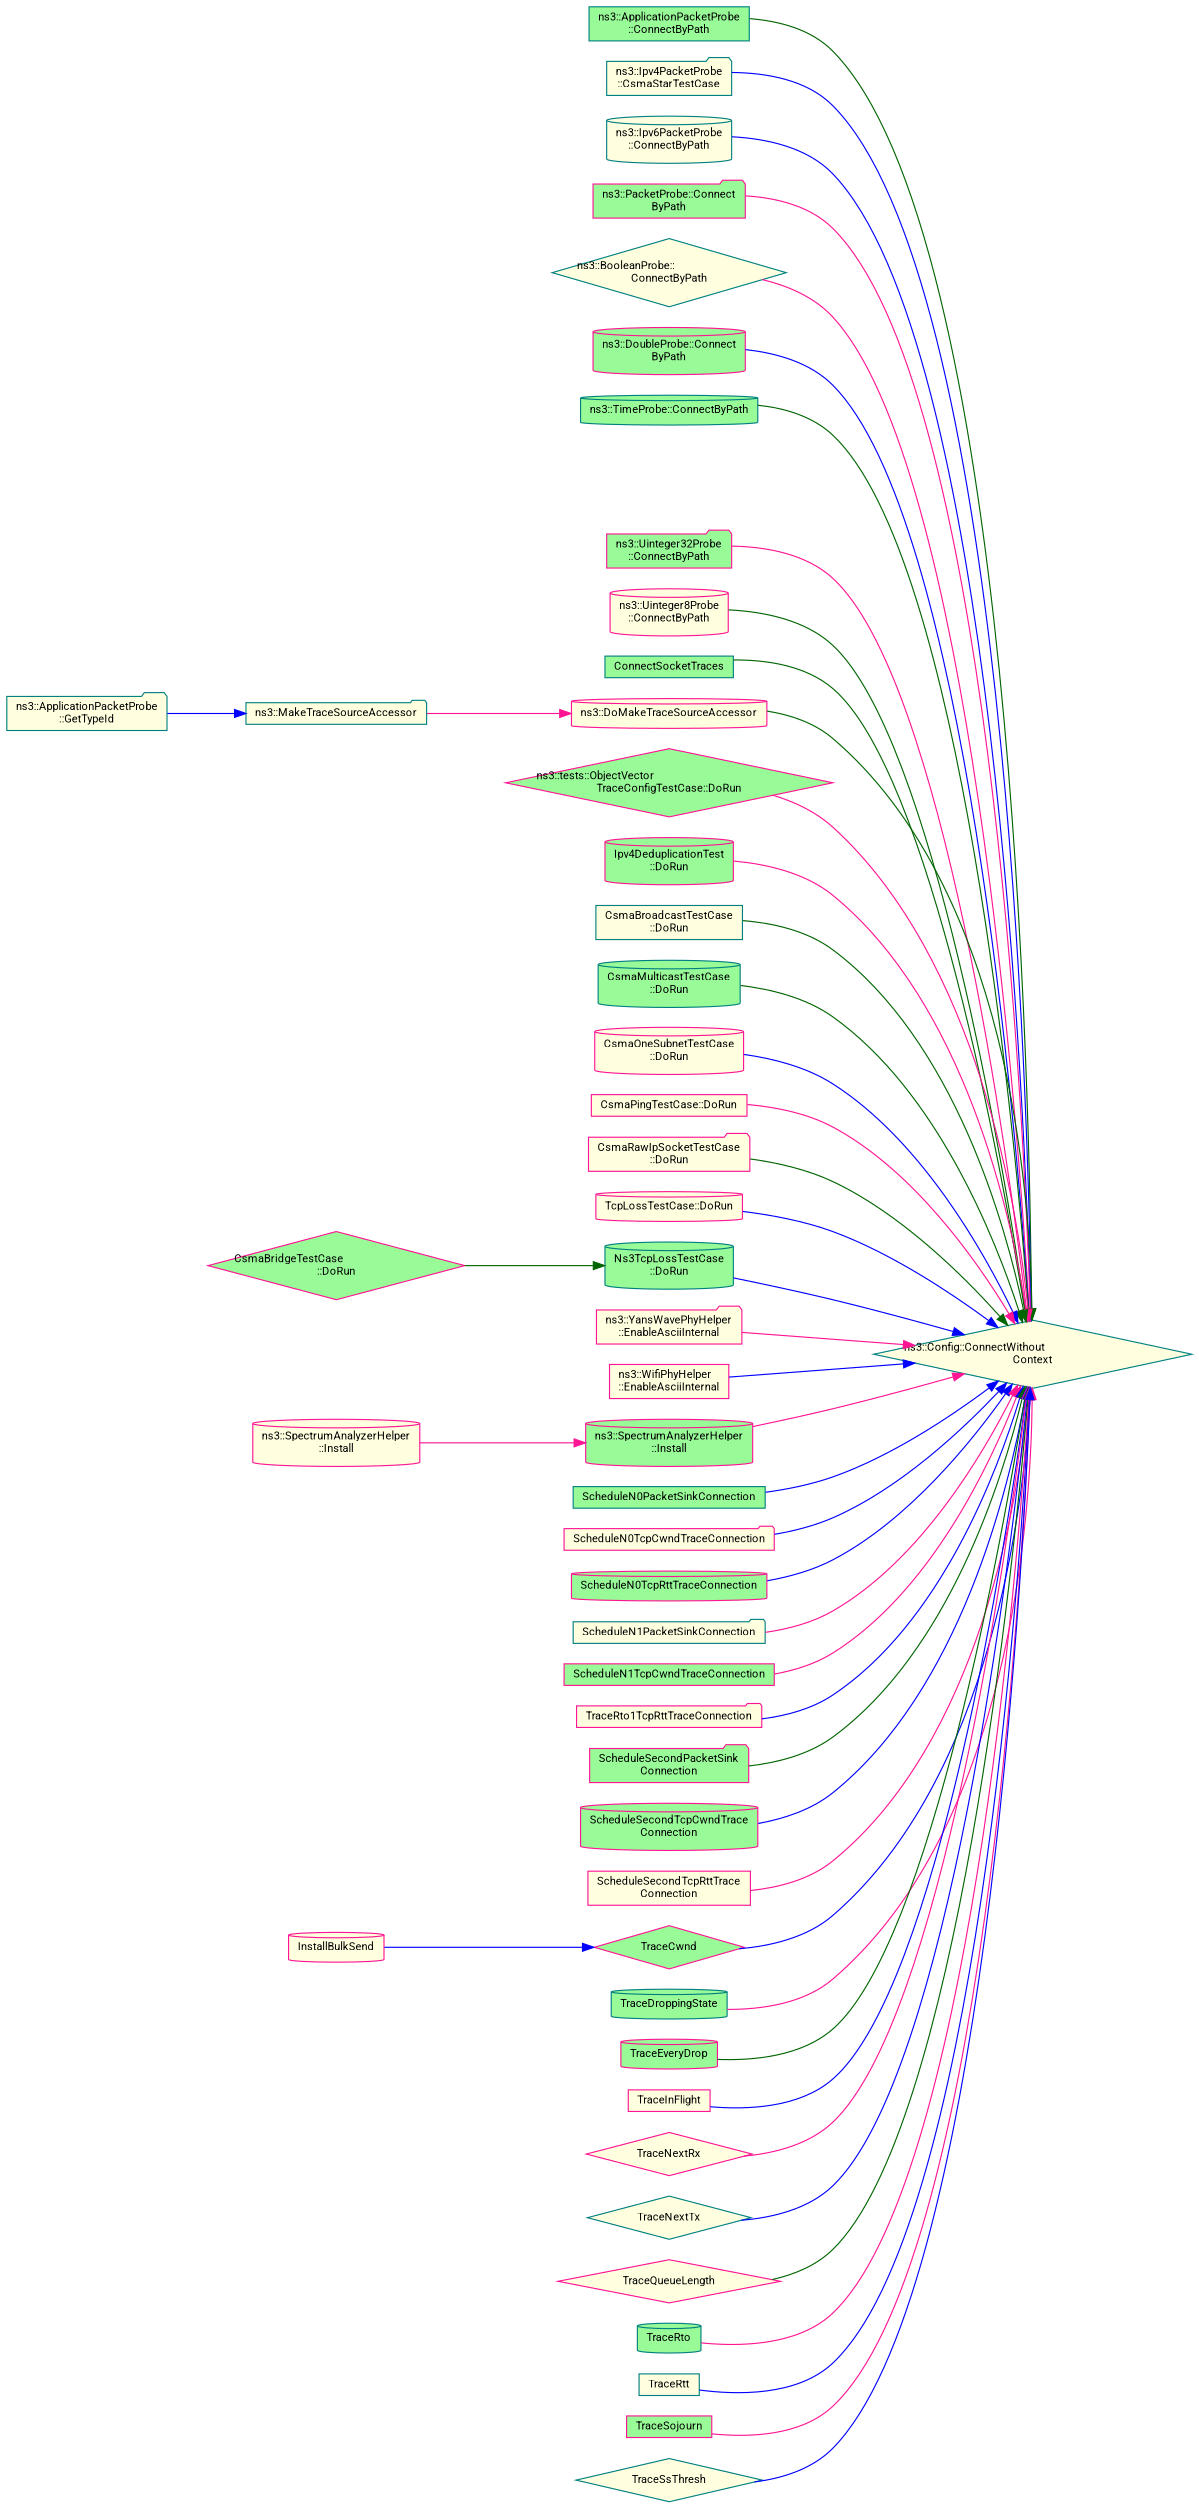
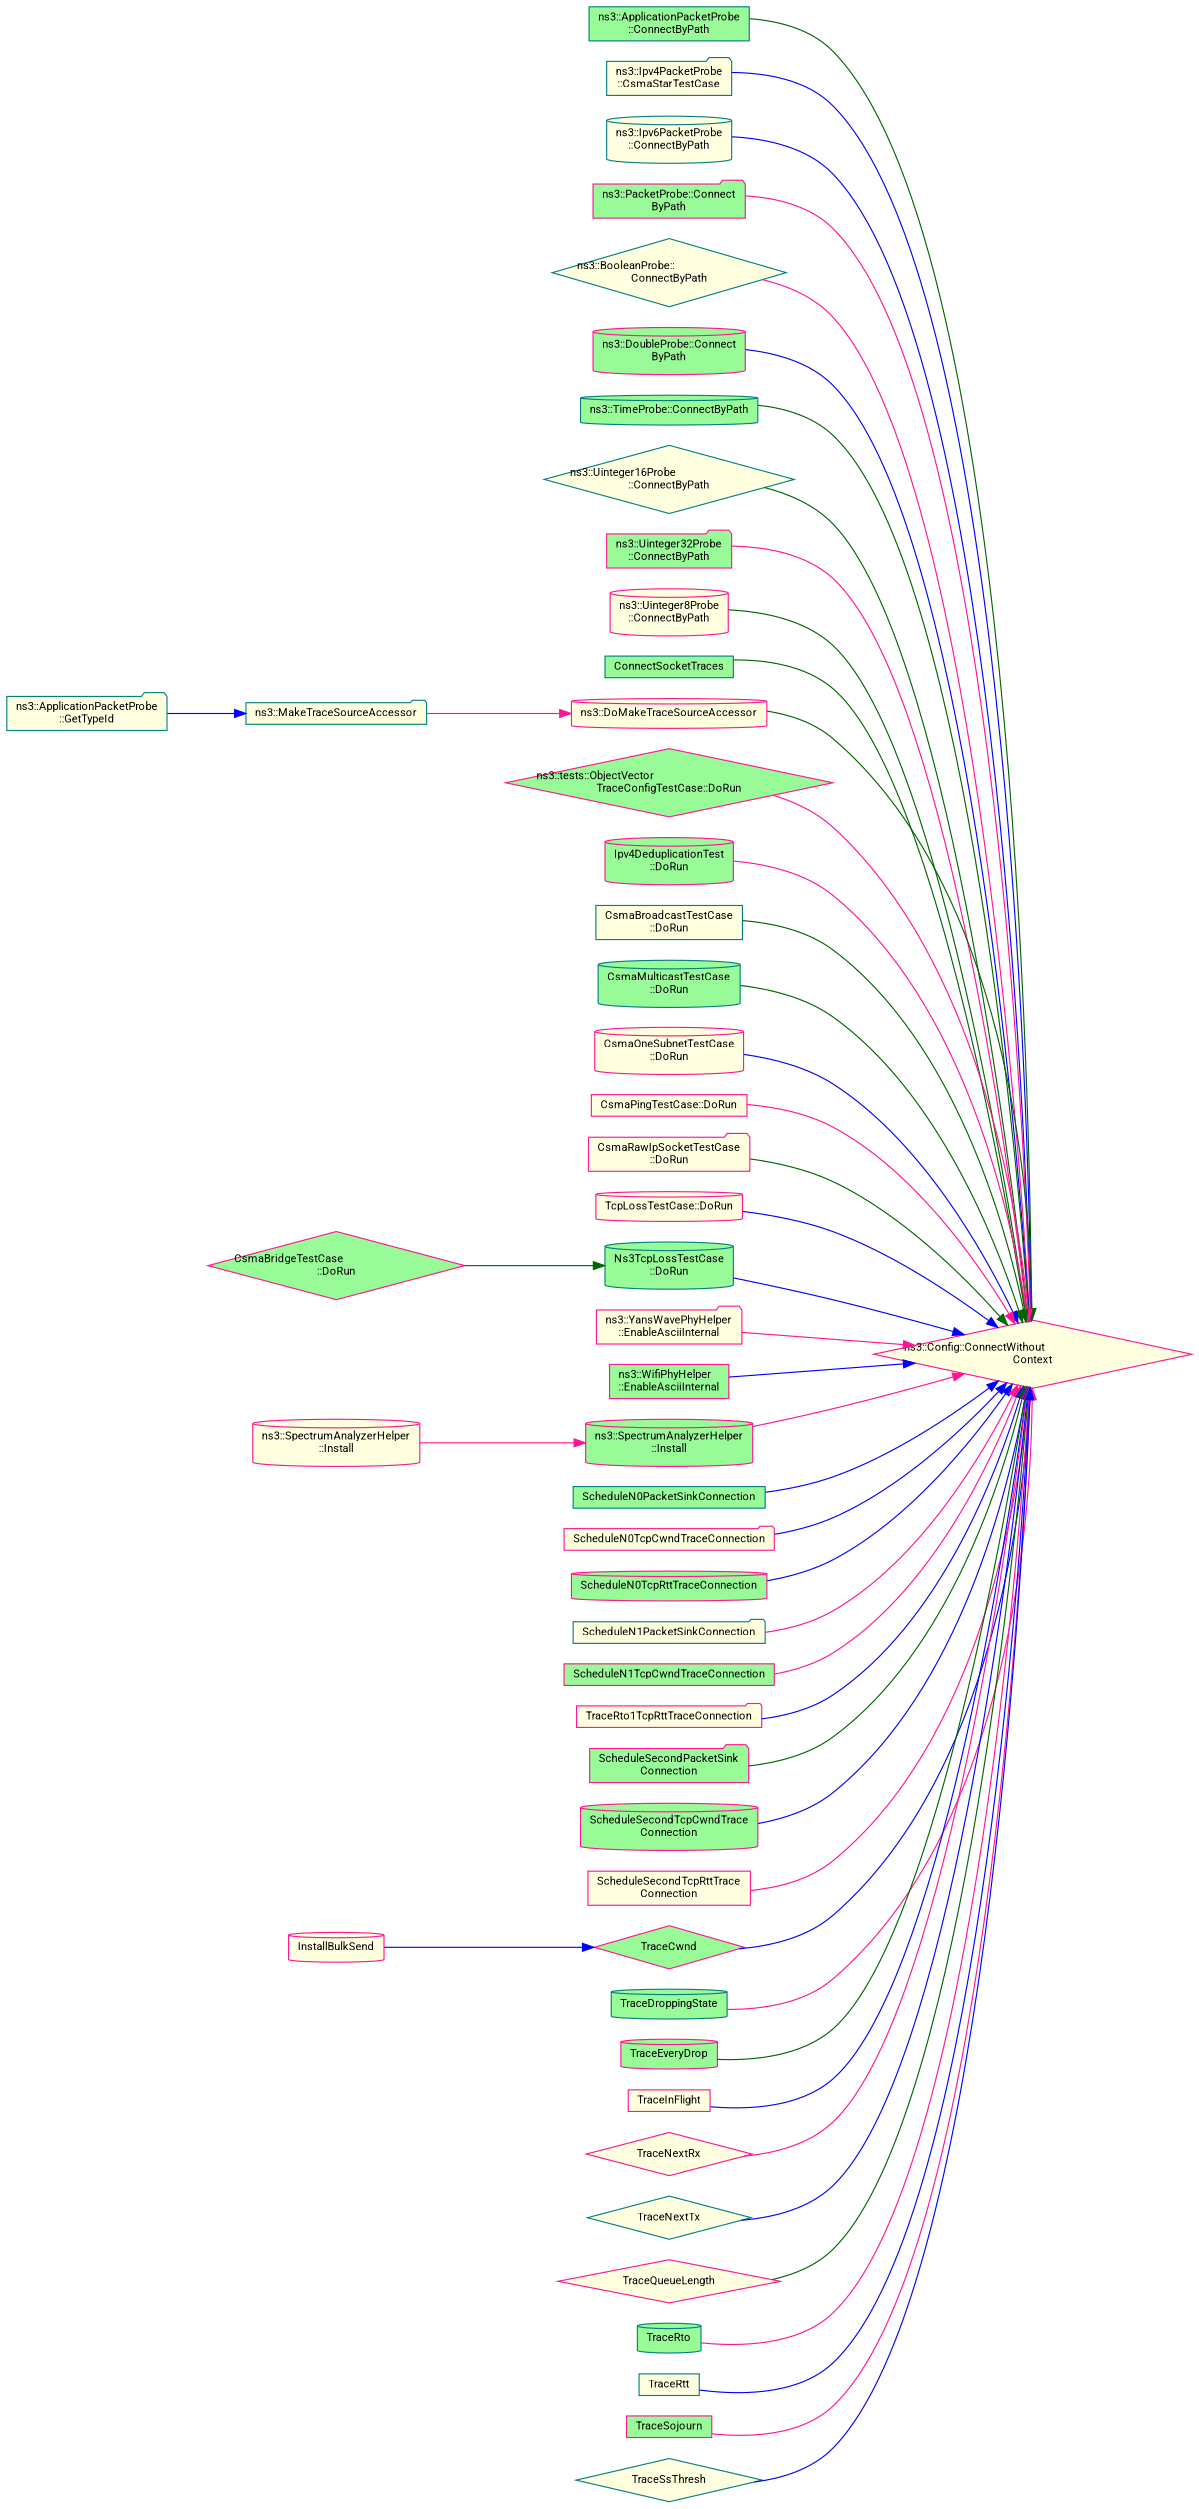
none -> (669, 479)
(1033, 1354) -> (1033, 1354)
(669, 1382) -> (669, 1382)
